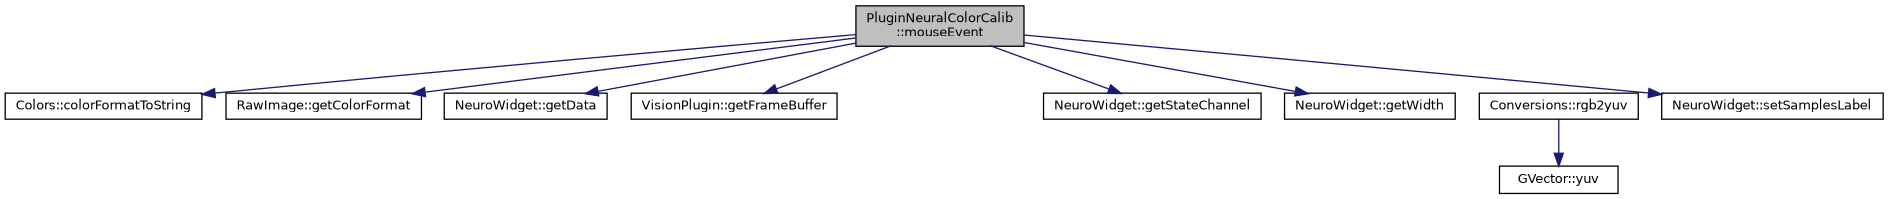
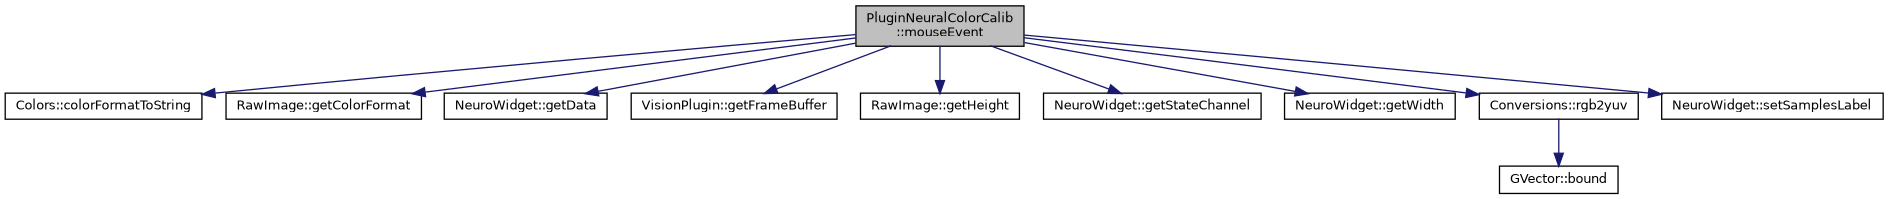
none -> (1245, 65)
none -> (940, 106)
(1559, 180) -> (1559, 180)
